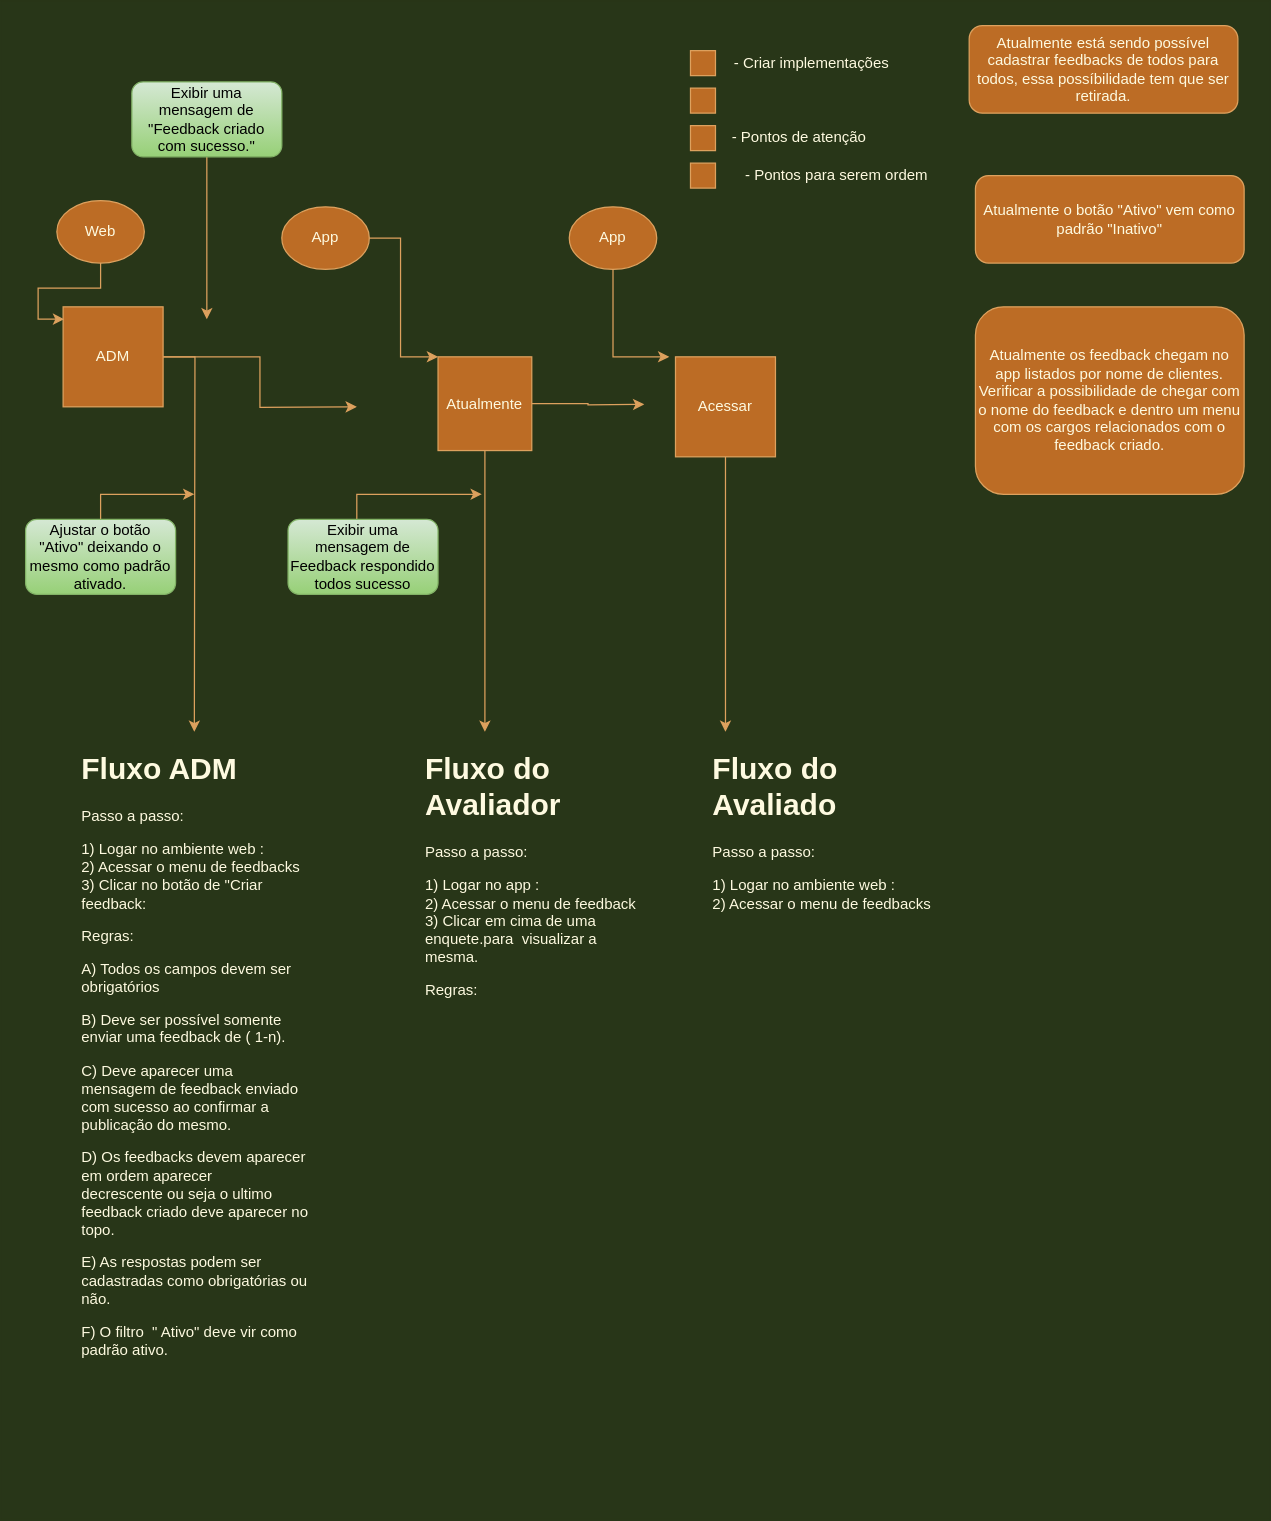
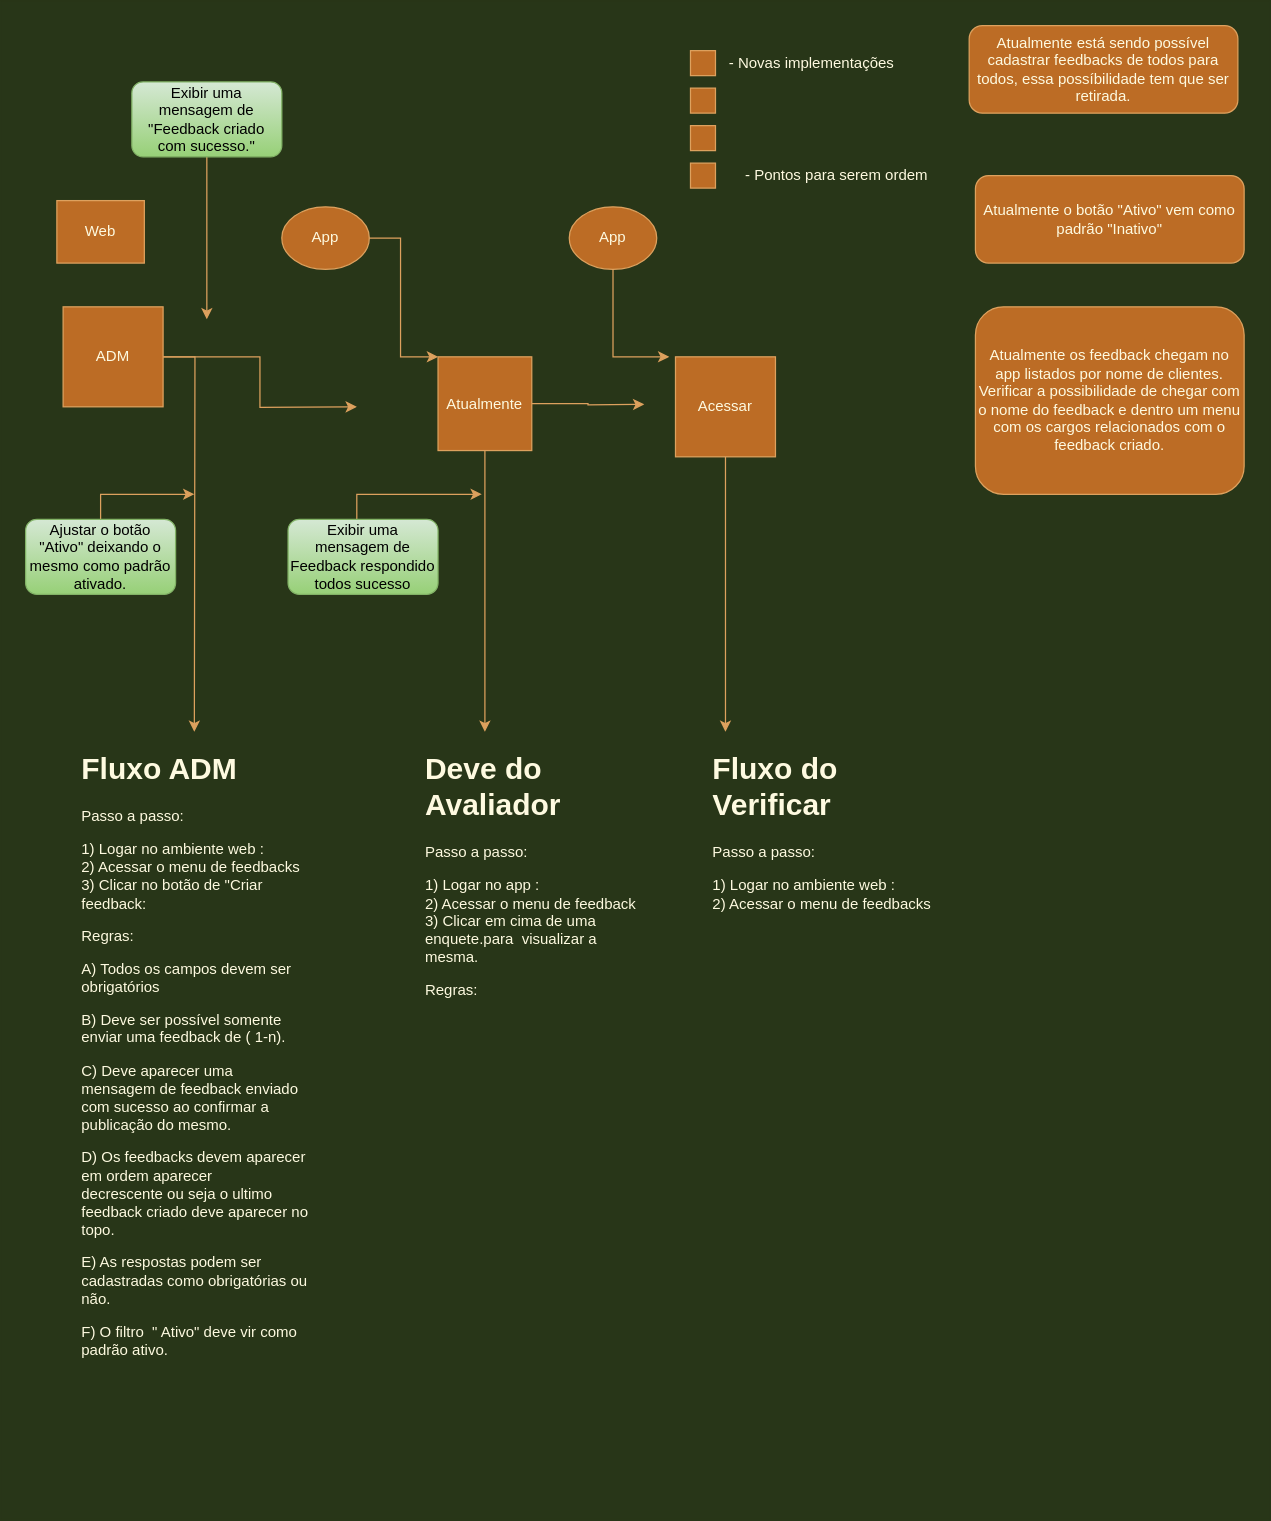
(810, 63) -> (810, 63)
(797, 138) -> none
(101, 232) -> (101, 232)
(57, 288) -> none
(827, 777) -> (827, 777)
(539, 795) -> (539, 795)
